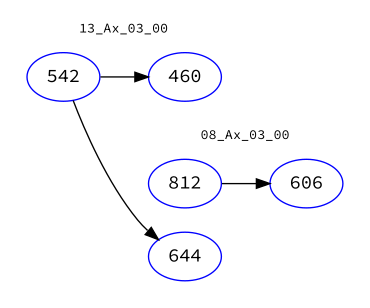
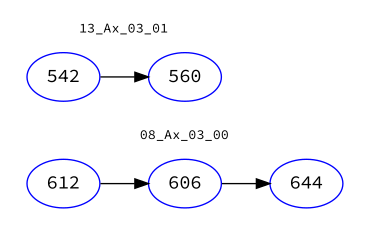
(124, 29) -> (124, 29)
(185, 77) -> (185, 77)
(104, 169) -> (239, 184)
(185, 184) -> (63, 184)
